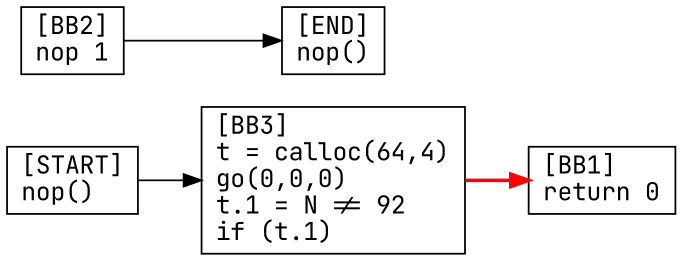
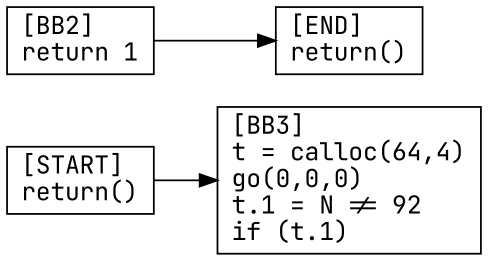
(72, 41) -> (80, 41)
(333, 41) -> (349, 41)
(72, 180) -> (80, 180)
(602, 180) -> none
